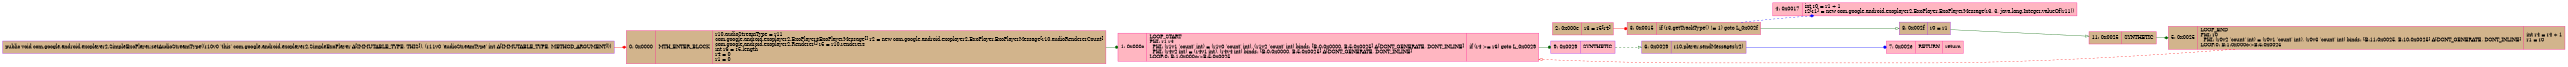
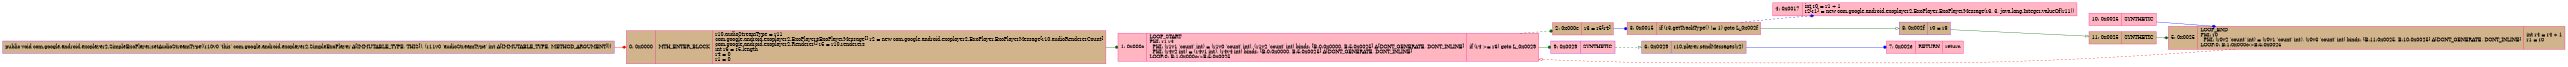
none -> (2123, 19)
(1939, 28) -> (1939, 28)
(1619, 29) -> (1619, 29)
none -> (1535, 32)
